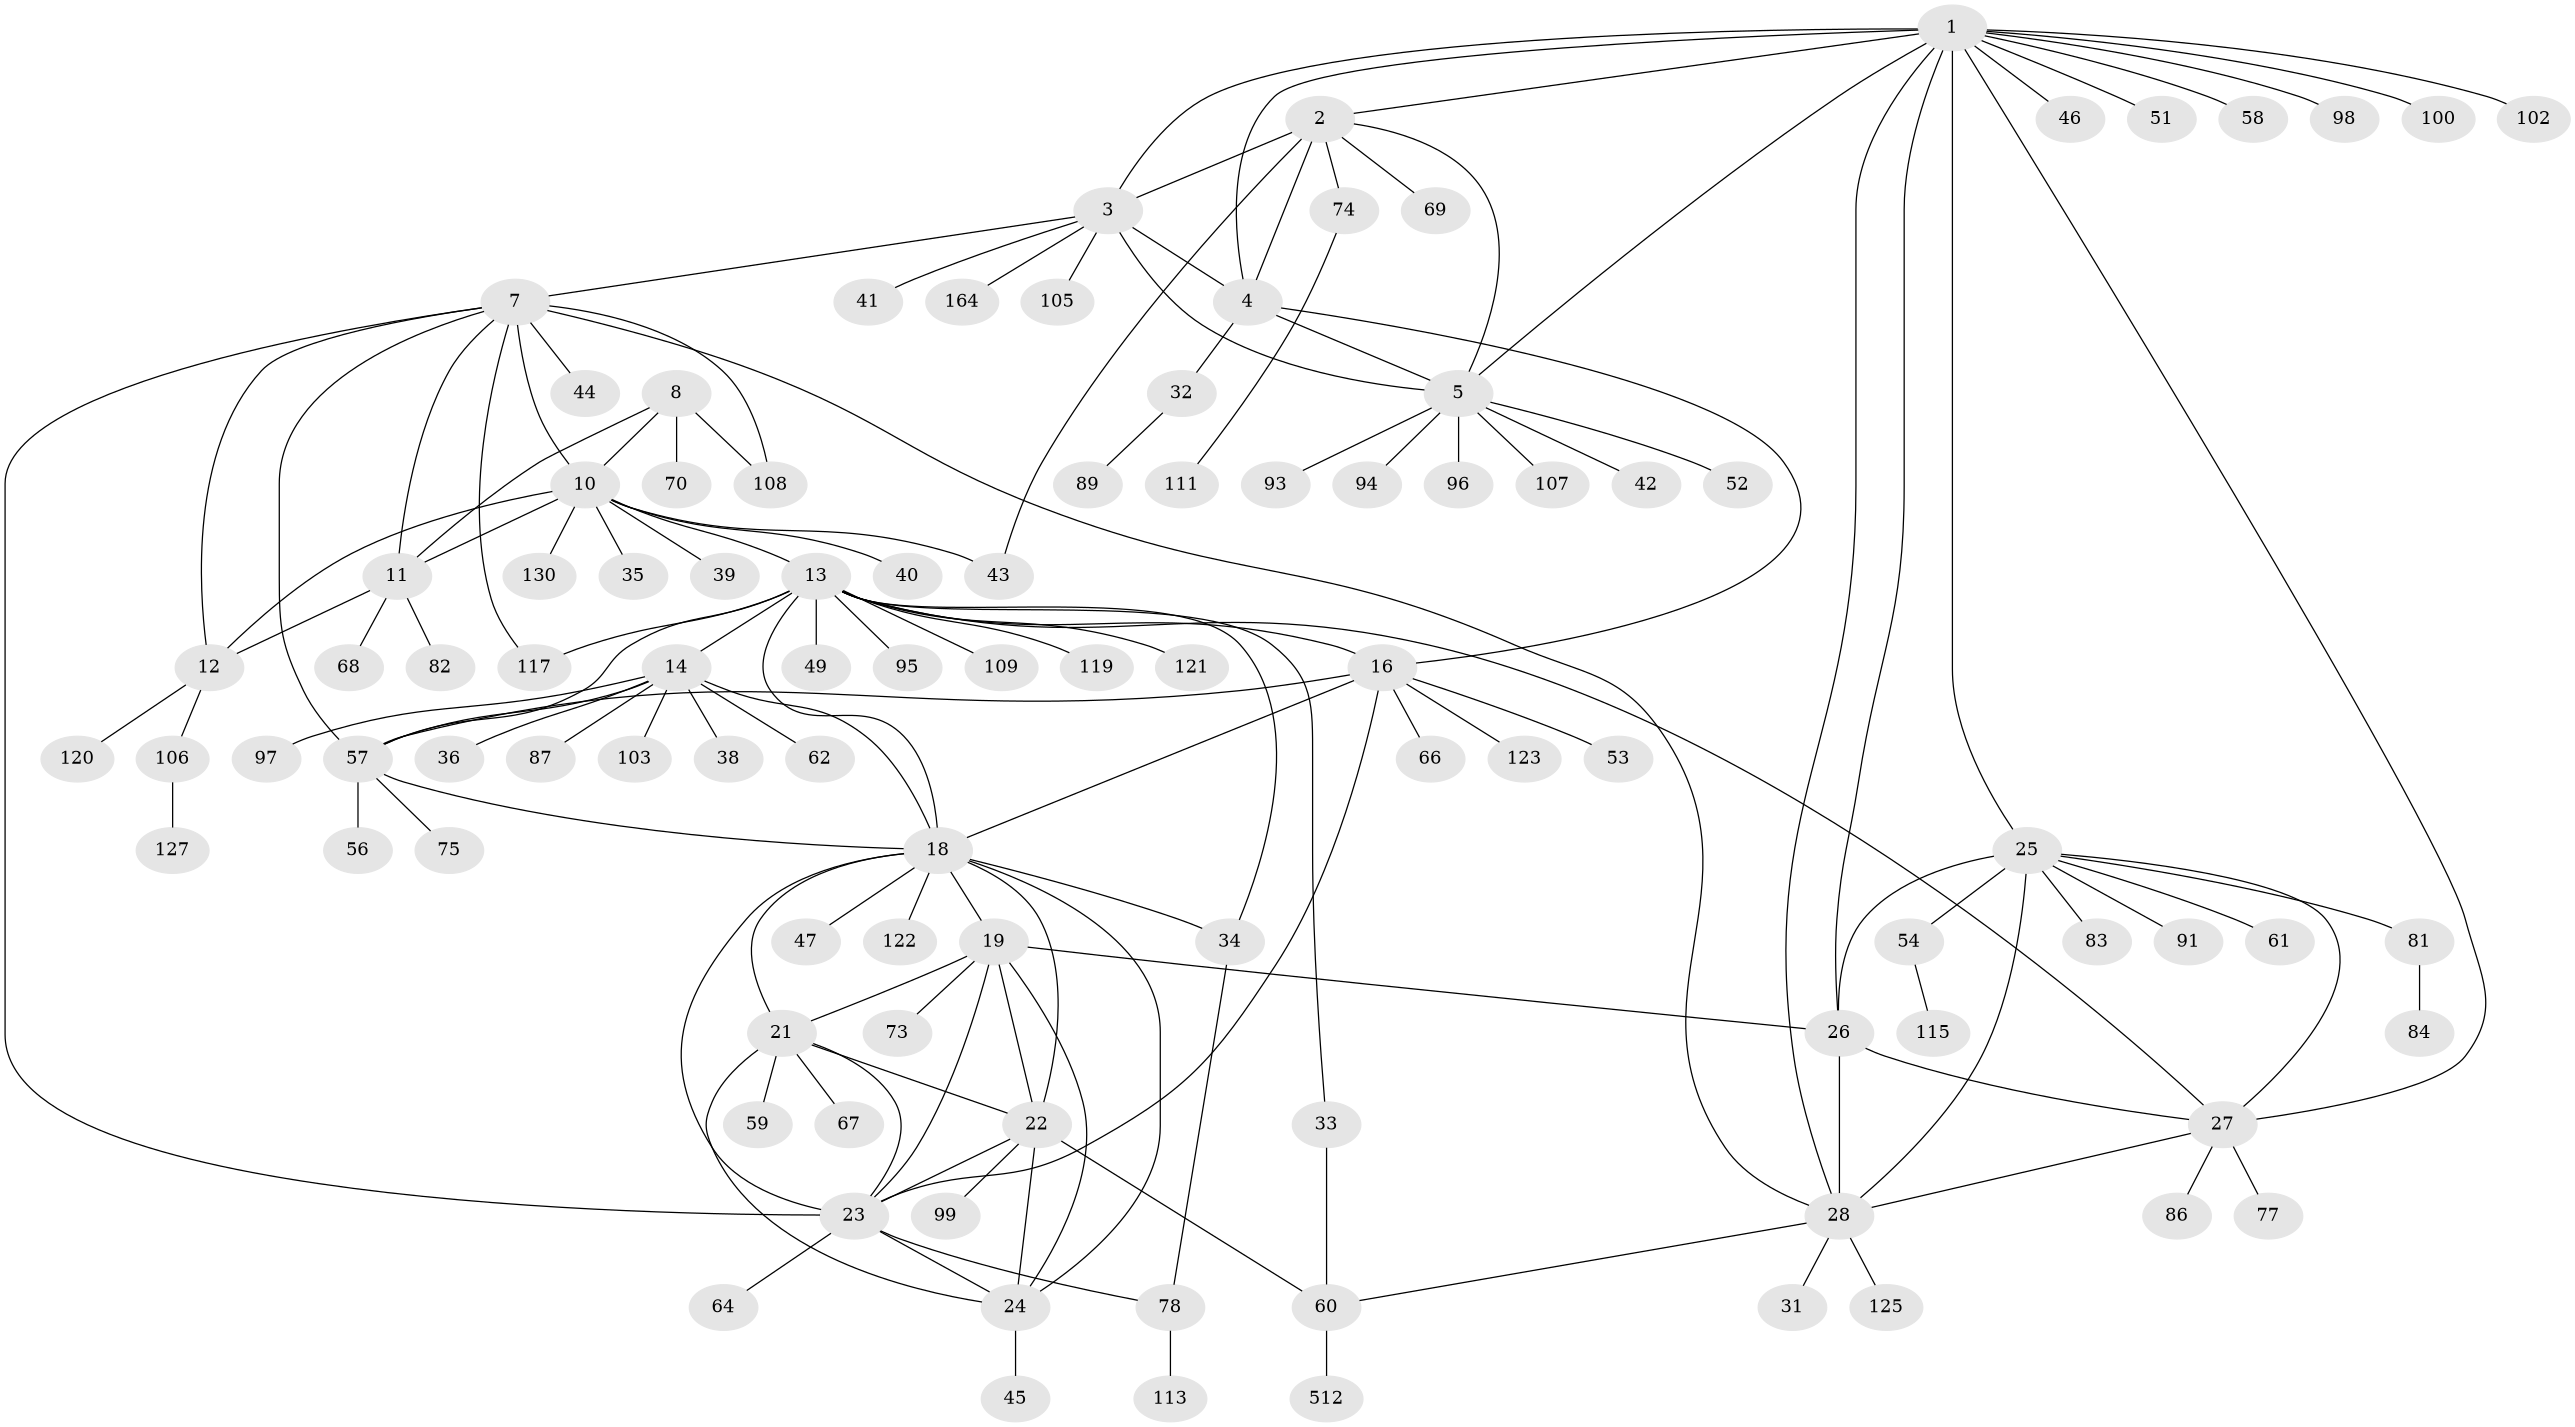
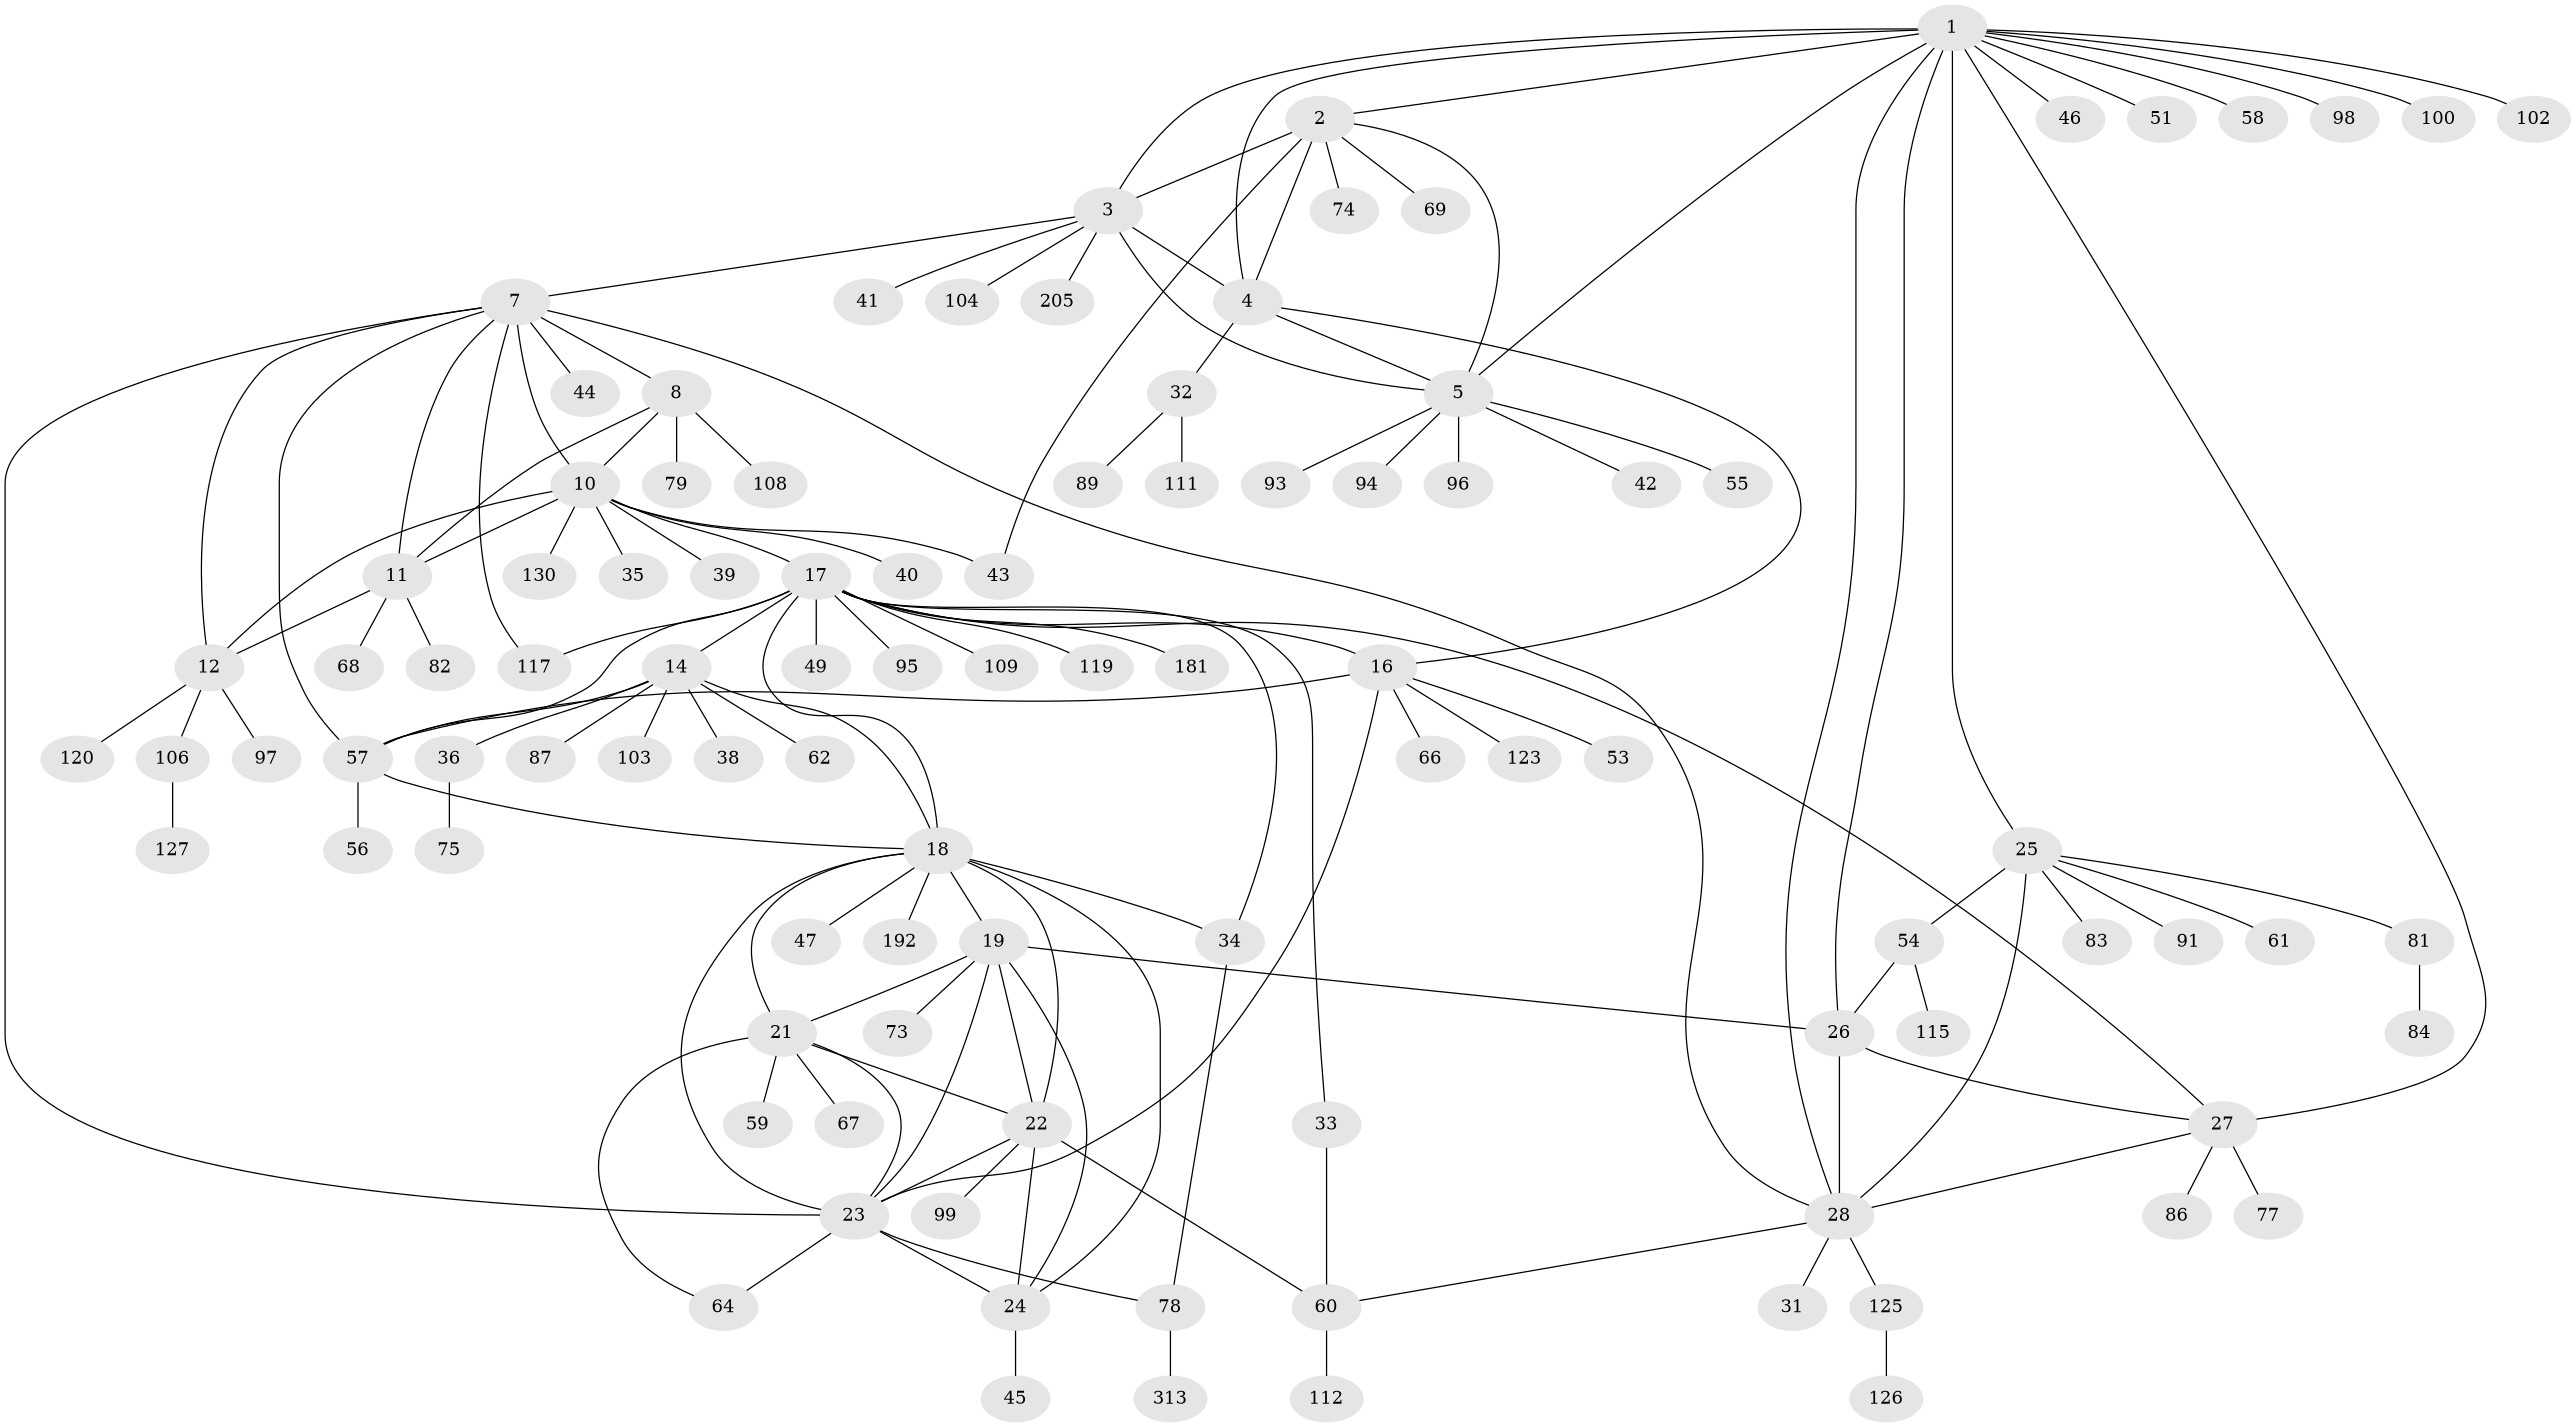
(962, 302) -> (962, 302)
(1057, 302) -> (1057, 302)
(1280, 348) -> (1182, 439)
(718, 367) -> (596, 348)
(677, 485) -> (677, 485)
(1553, 485) -> none
(1738, 485) -> (1738, 485)
(816, 576) -> (816, 576)
(1192, 668) -> (1192, 668)
(468, 707) -> (238, 713)
(1160, 759) -> none
(404, 805) -> (449, 805)
(1882, 902) -> (1874, 988)
(2325, 918) -> none
(900, 942) -> (900, 942)
(778, 1225) -> (602, 1144)
(1170, 1399) -> (1170, 1399)
(1327, 1399) -> (1327, 1399)
none -> (1886, 1399)
